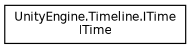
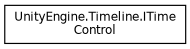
(95, 24) -> (95, 24)
